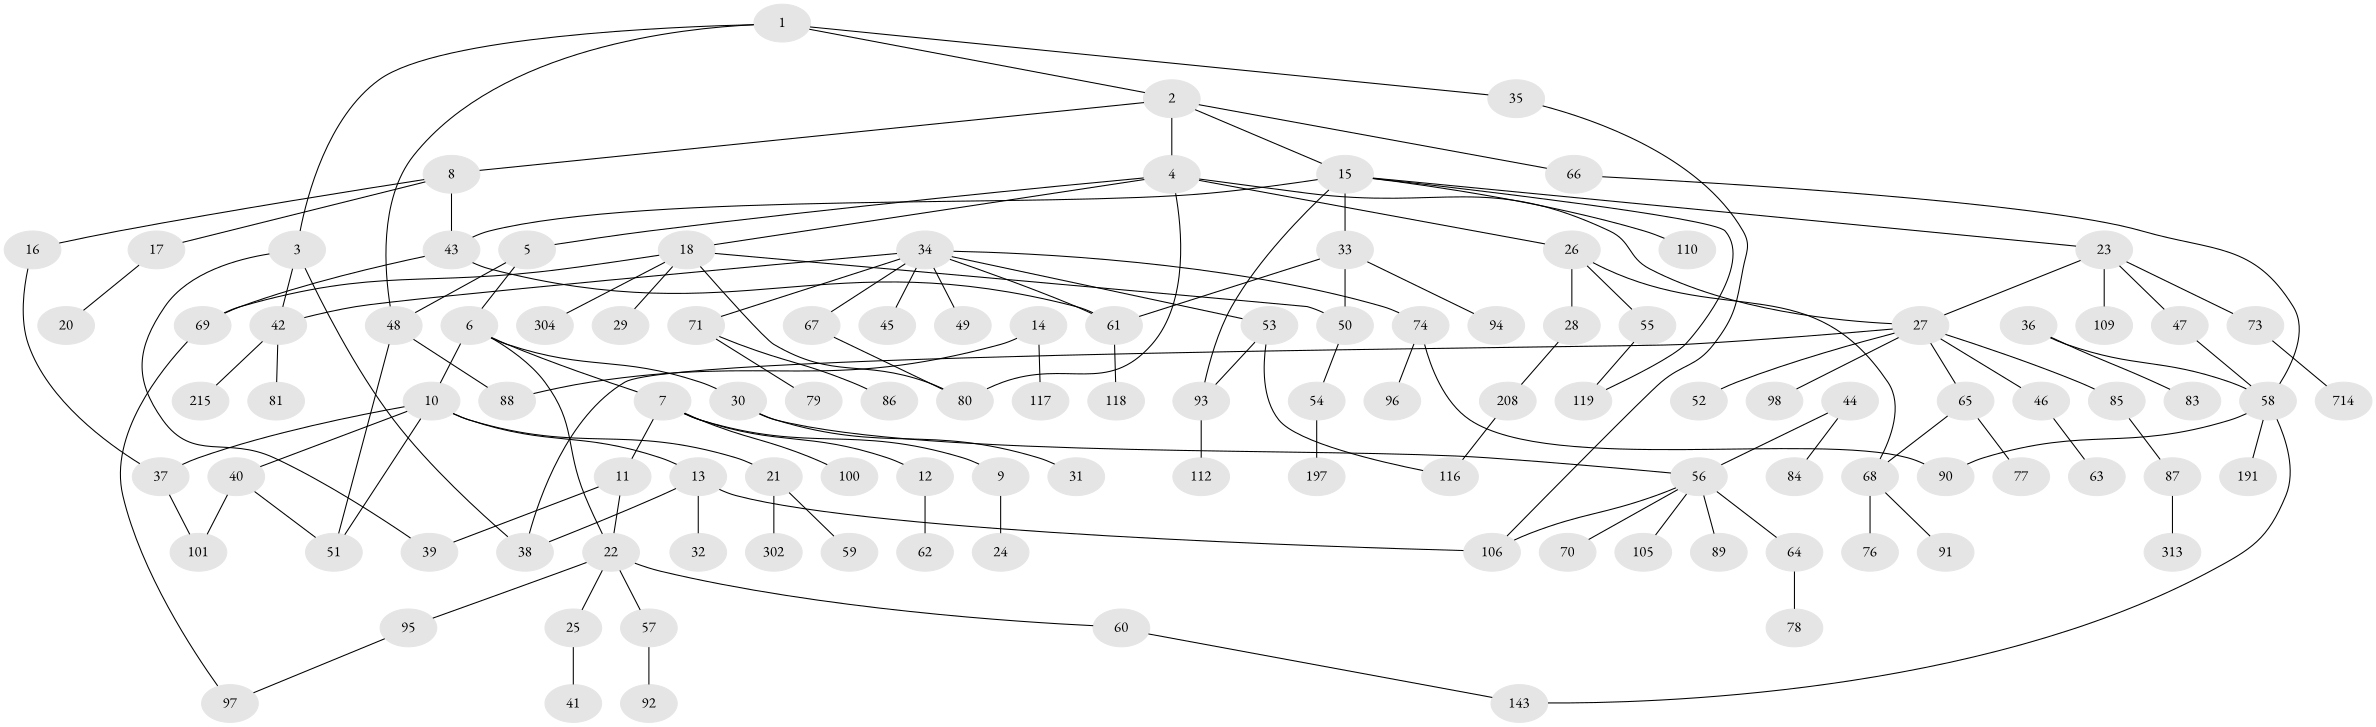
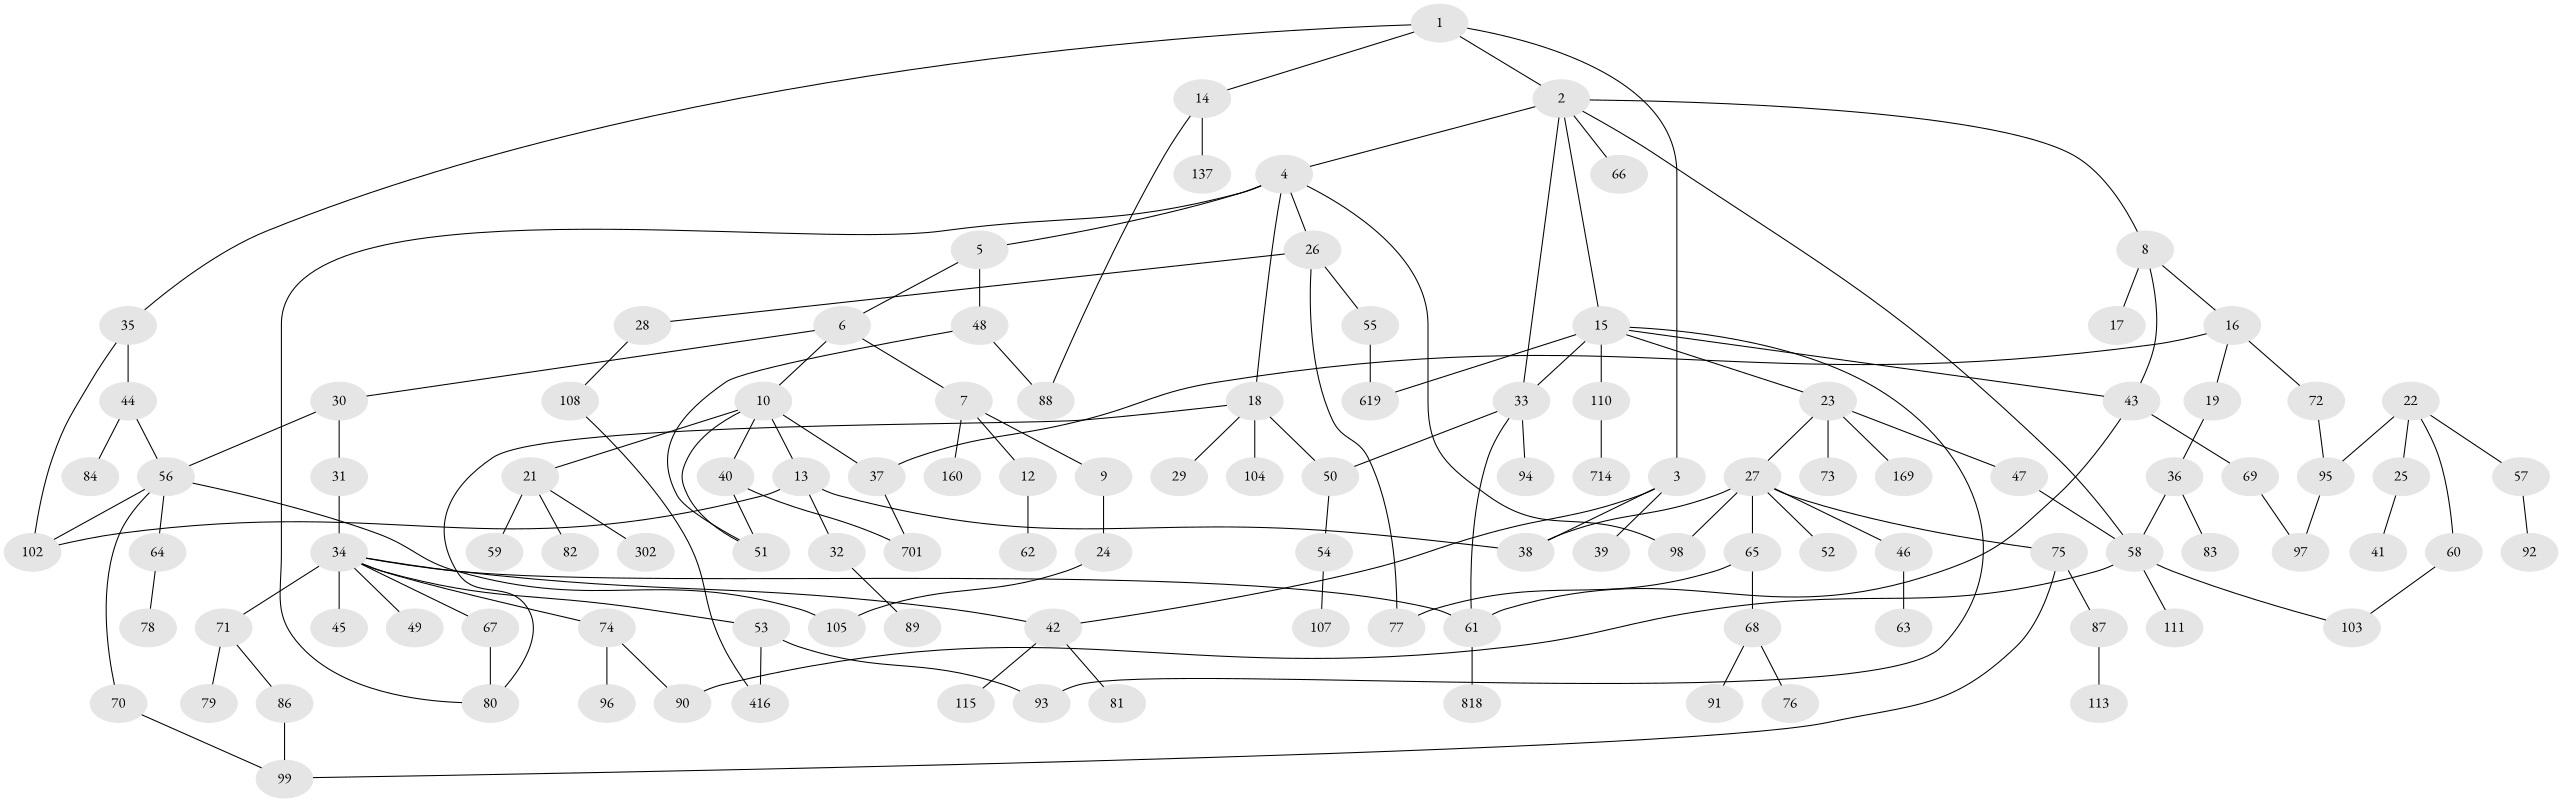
(498, 88) -> (1321, 61)
(2001, 208) -> (1872, 299)
(1592, 224) -> (1429, 413)
none -> (1541, 250)
(440, 278) -> none
(66, 325) -> none
(545, 325) -> (1255, 477)
(1829, 325) -> (1351, 439)
(2104, 325) -> (1904, 477)
none -> (128, 363)
(2300, 363) -> (1601, 439)
(201, 401) -> (966, 703)
(1041, 401) -> (1202, 174)
(1116, 401) -> (1472, 703)
(1508, 401) -> (570, 401)
(1583, 401) -> (1370, 401)
(2117, 401) -> (2059, 552)
none -> (2212, 401)
none -> (2316, 401)
(566, 423) -> none
(623, 477) -> none
(849, 477) -> (952, 477)
(1201, 477) -> none
(1317, 477) -> (1321, 628)
(1450, 477) -> (760, 703)
(2248, 477) -> (2175, 628)
none -> (339, 514)
(1709, 515) -> (875, 590)
(198, 552) -> (912, 552)
none -> (570, 552)
(1492, 552) -> (33, 552)
(2172, 552) -> (2099, 703)
none -> (970, 590)
(1519, 703) -> (2352, 628)
none -> (285, 779)
